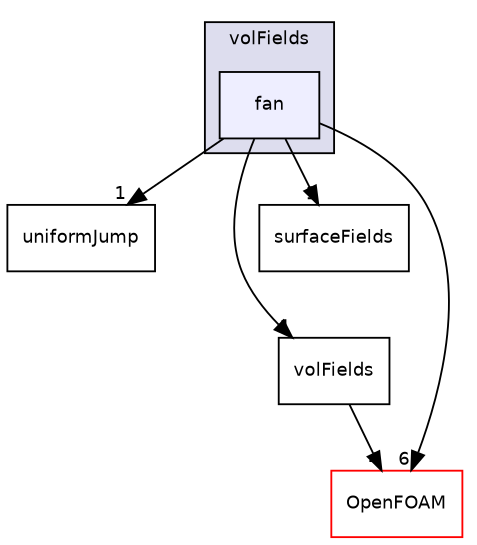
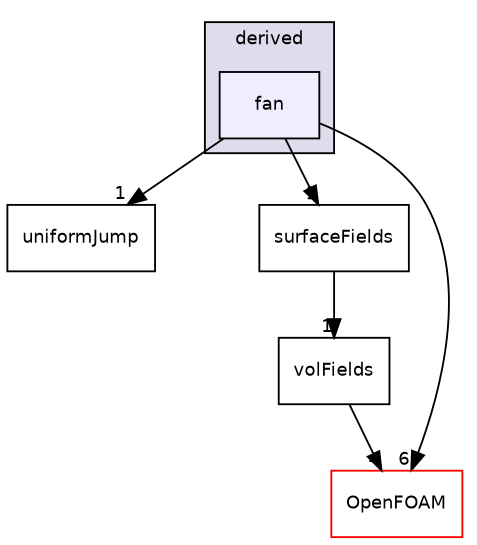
(269, 40) -> (269, 40)
(234, 237) -> (334, 296)
